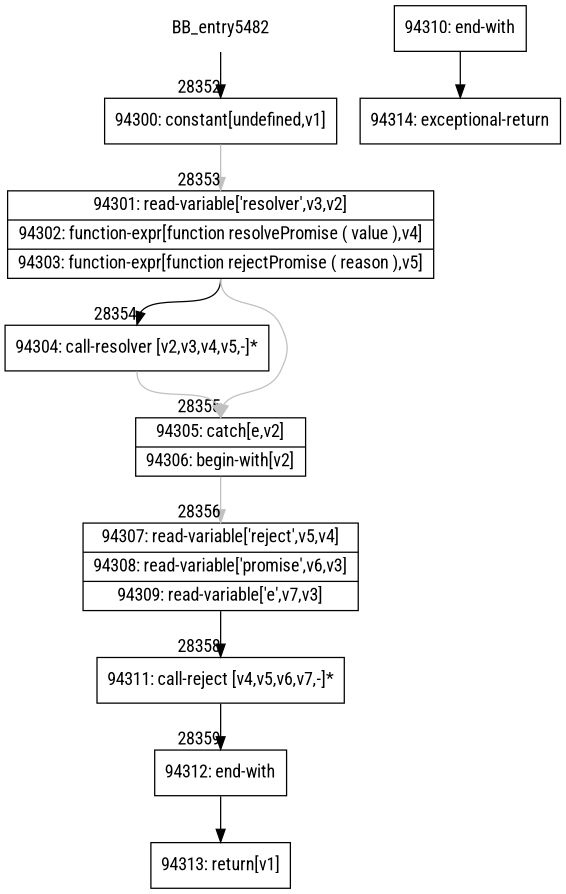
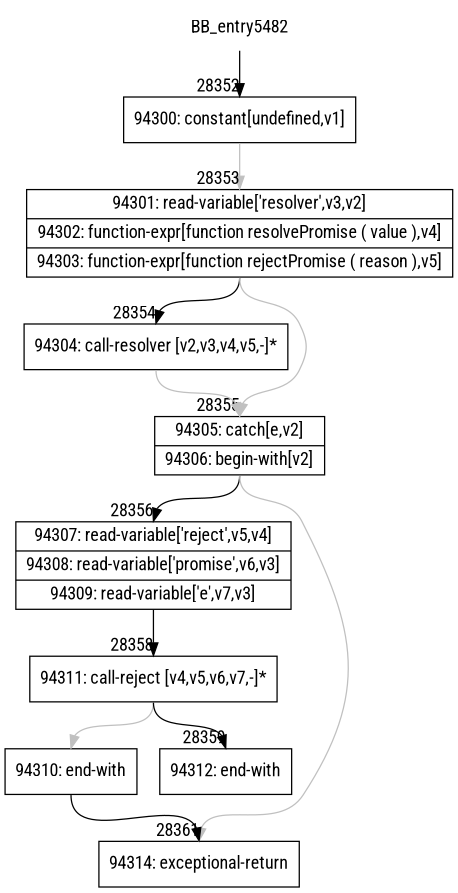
(221, 493) -> (203, 498)
none -> (347, 673)
none -> (119, 725)
(221, 865) -> none
